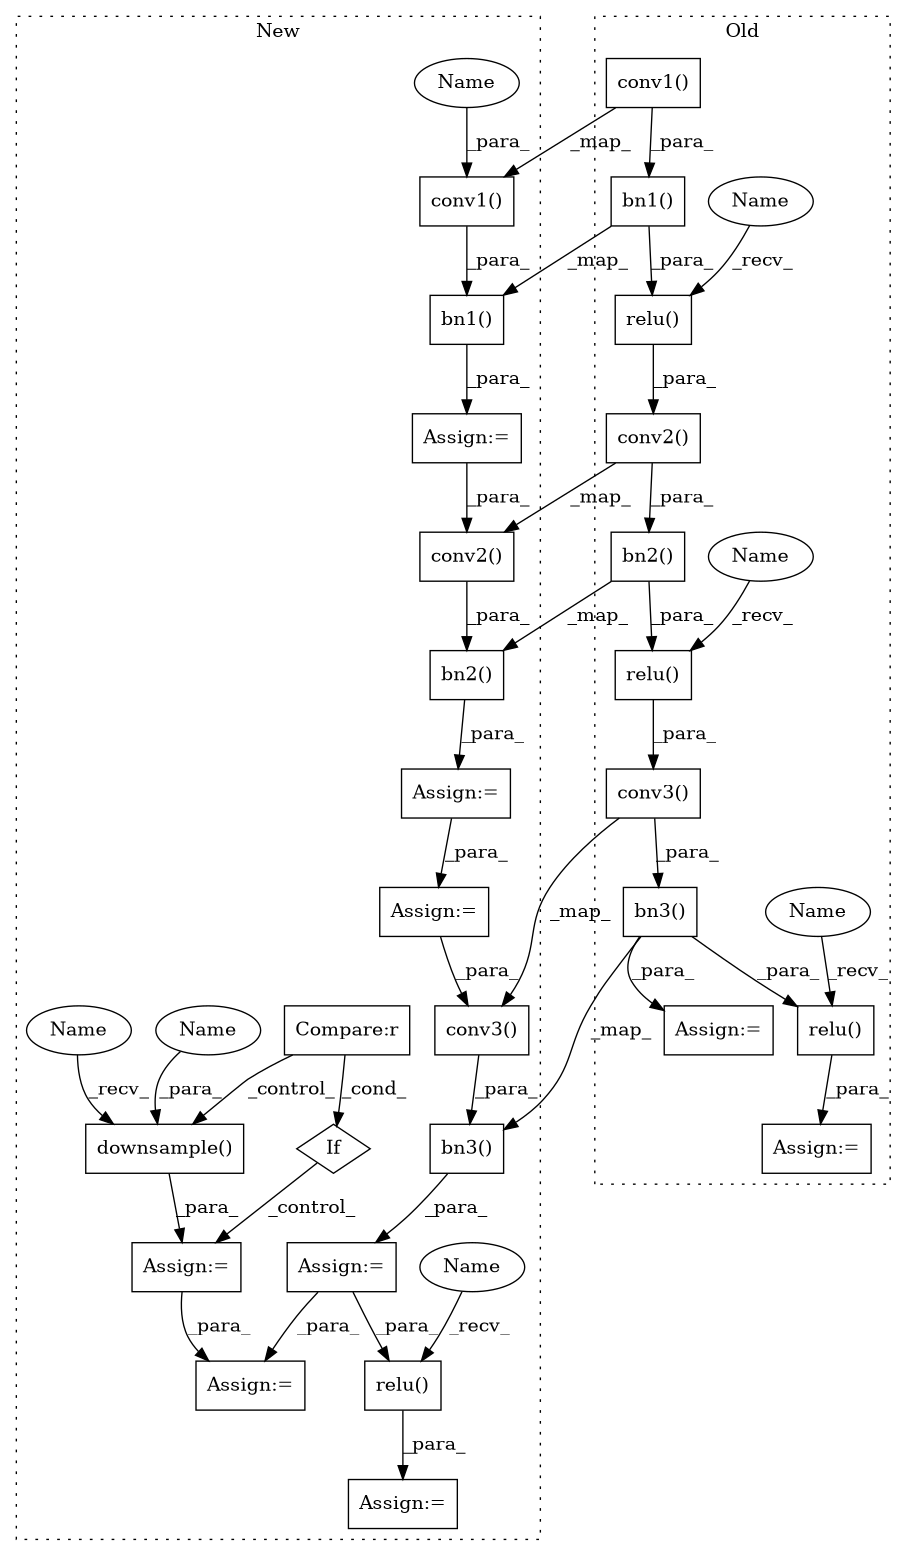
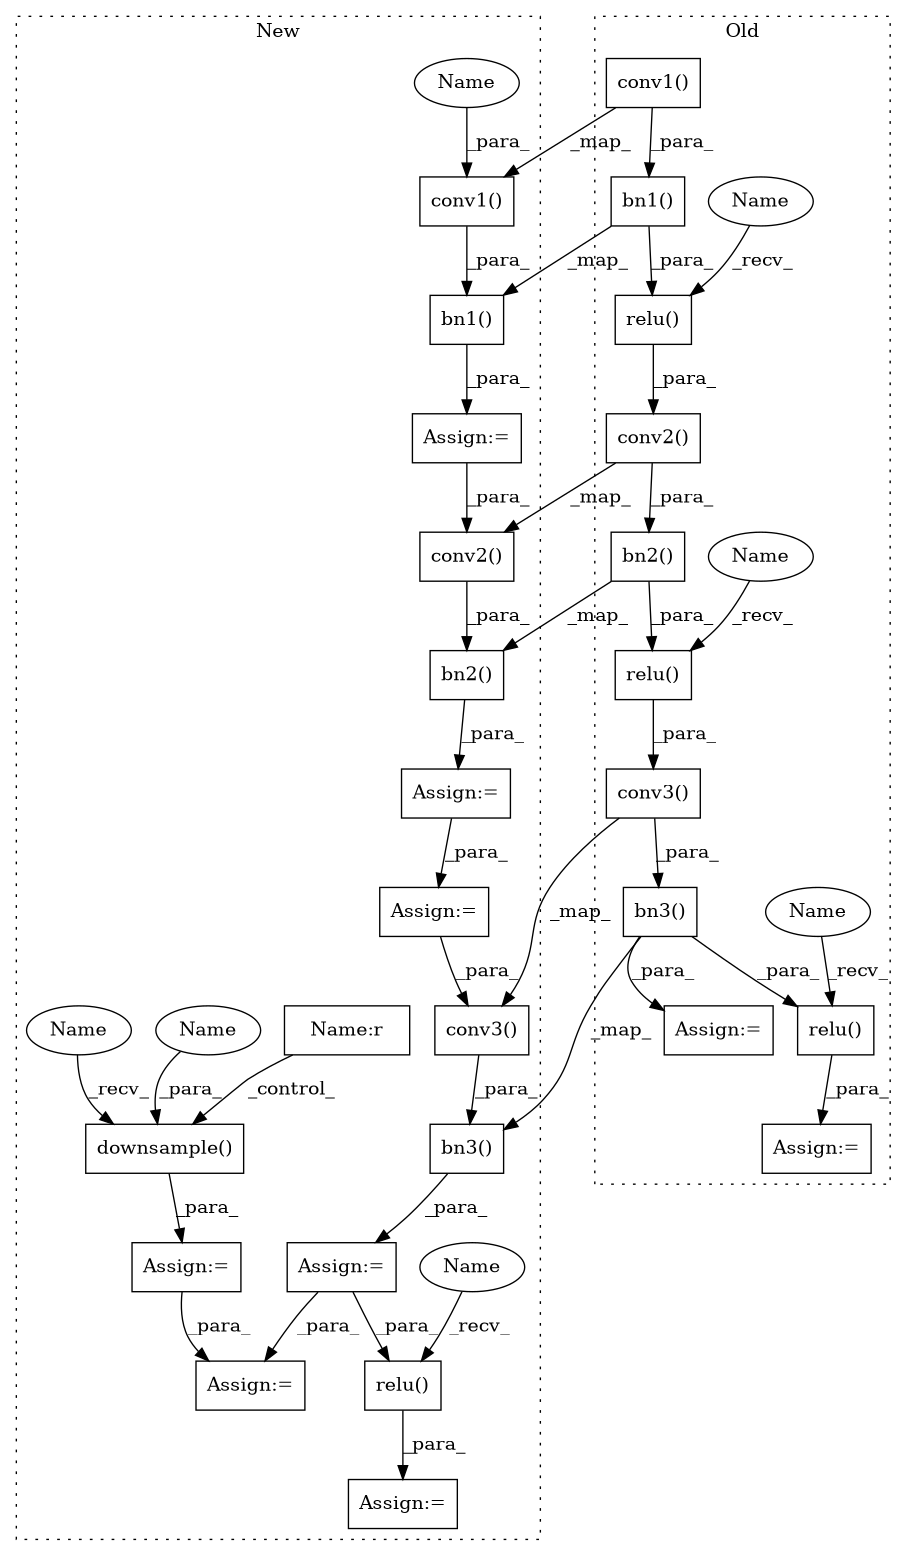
(347, 1030) -> (347, 1030)
(333, 1149) -> none
